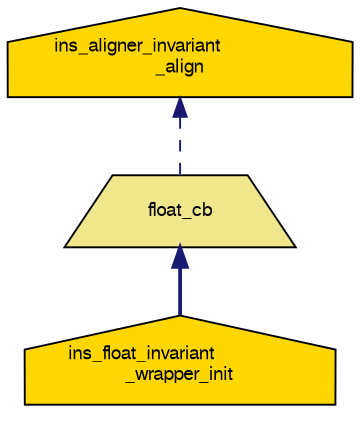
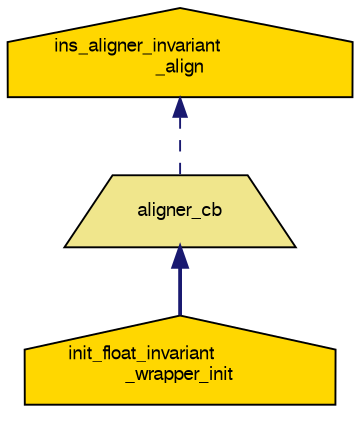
(180, 211) -> (180, 211)
(180, 365) -> (180, 365)
